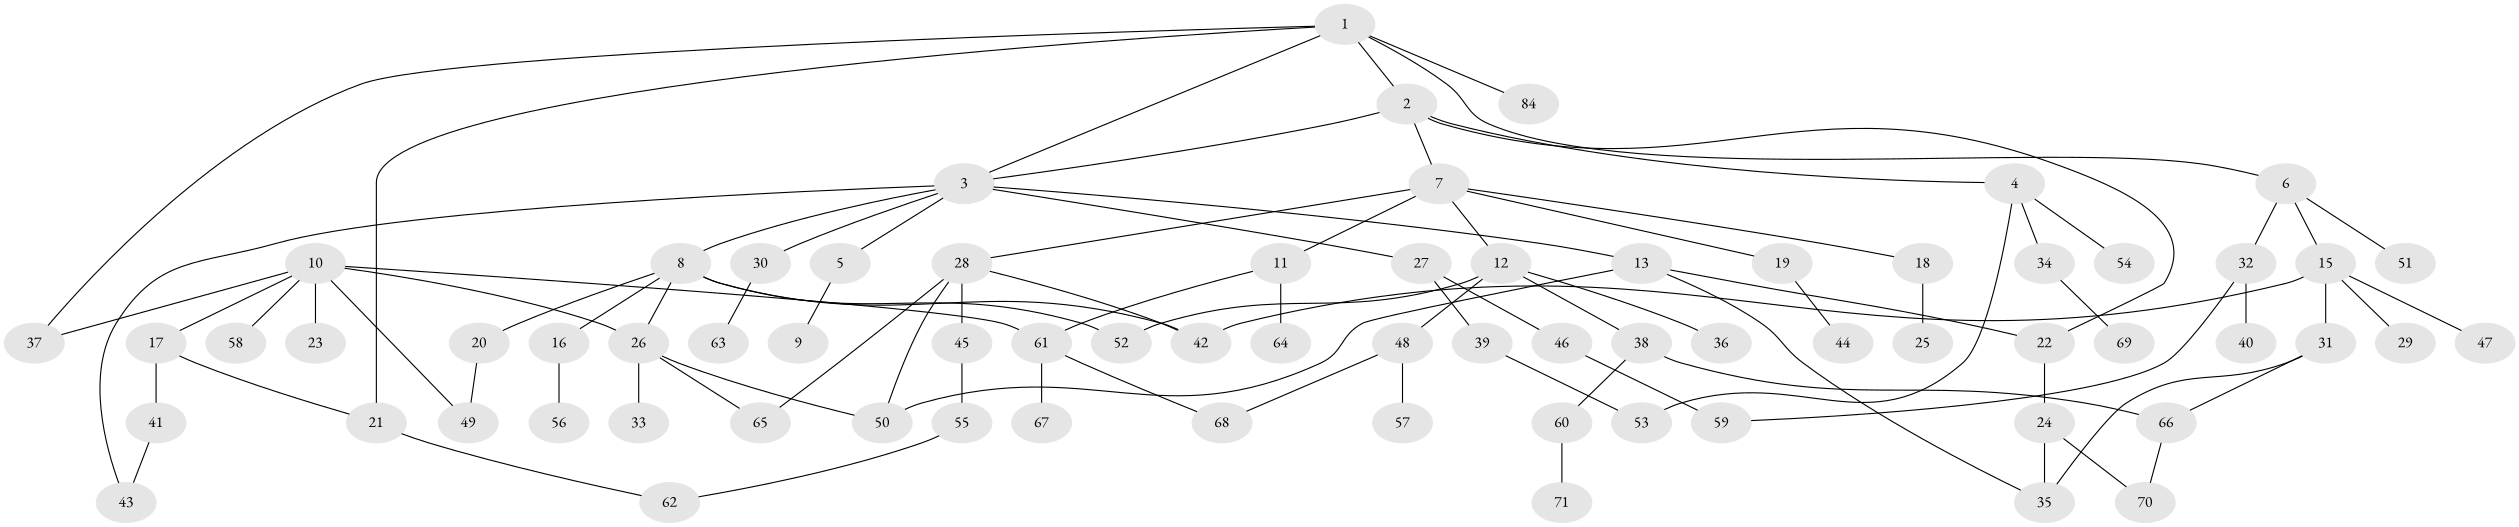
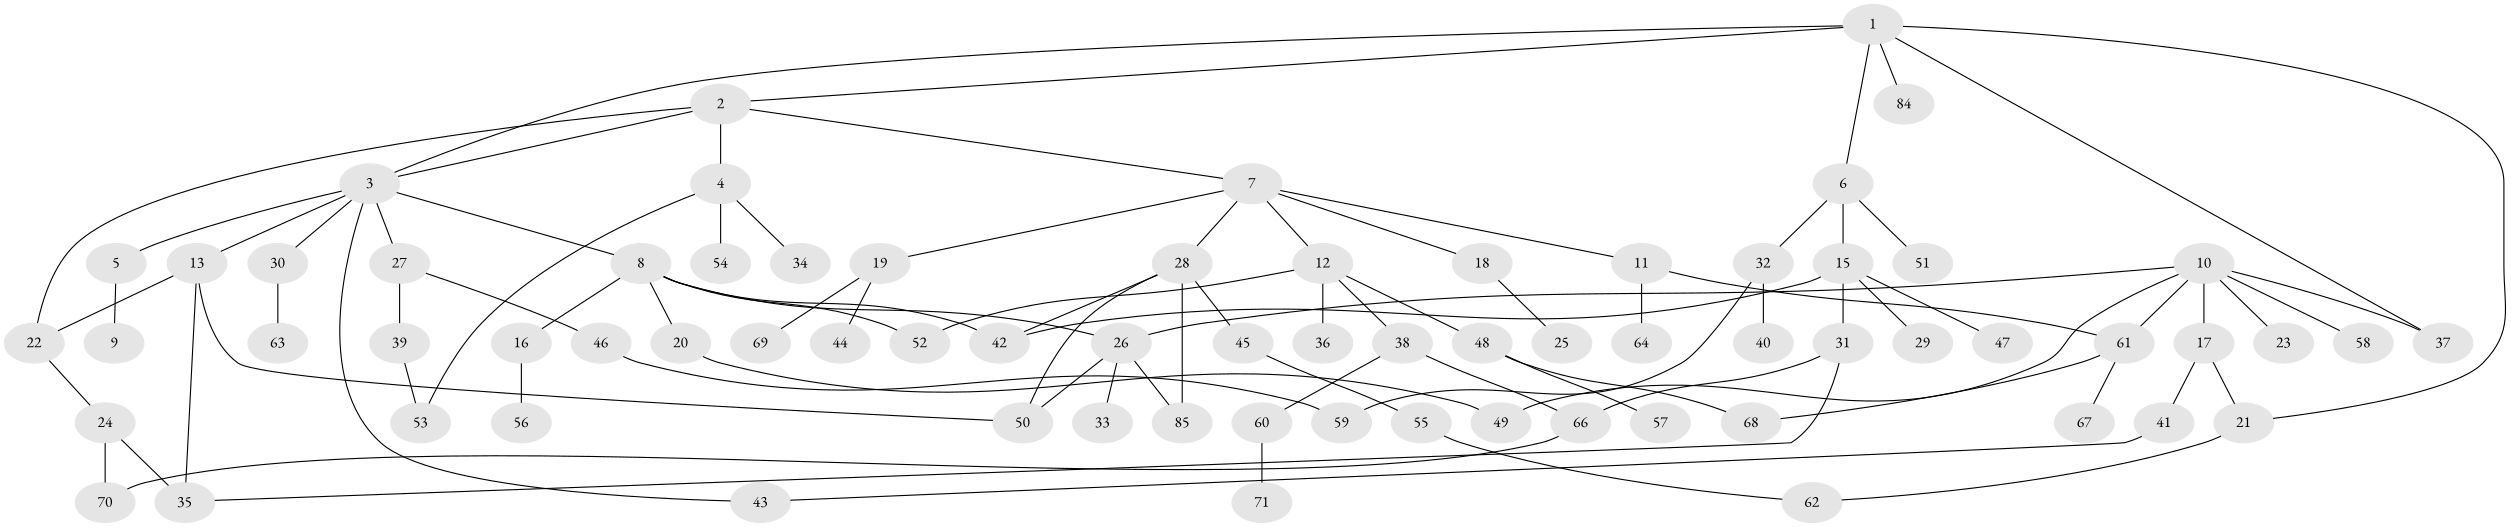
(2084, 303) -> (832, 296)
(760, 423) -> (1182, 423)
